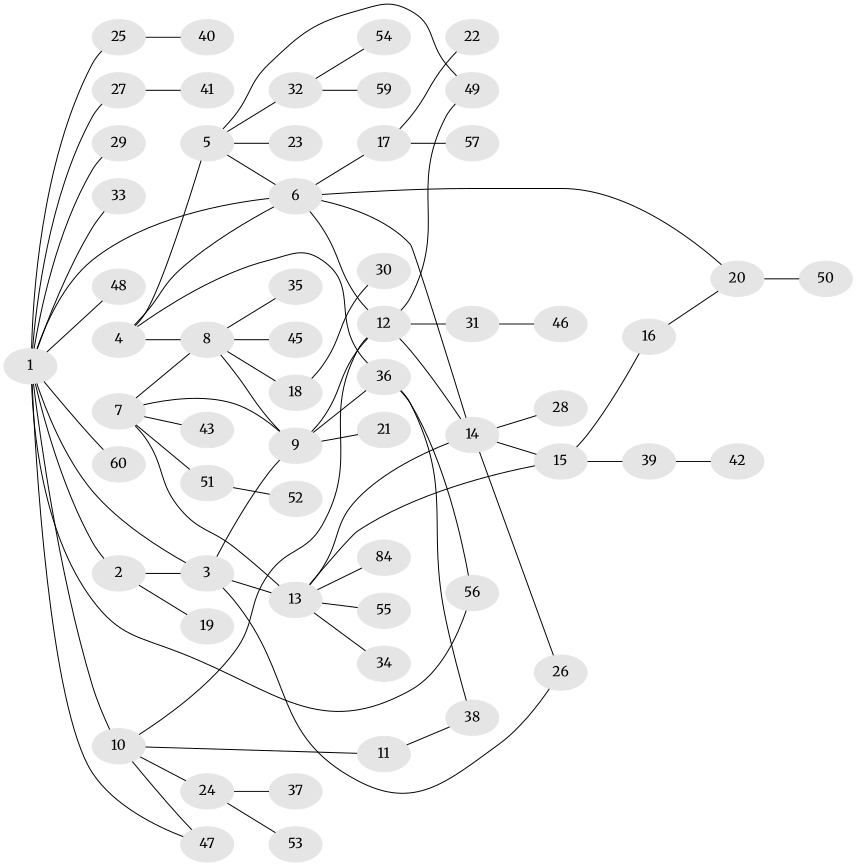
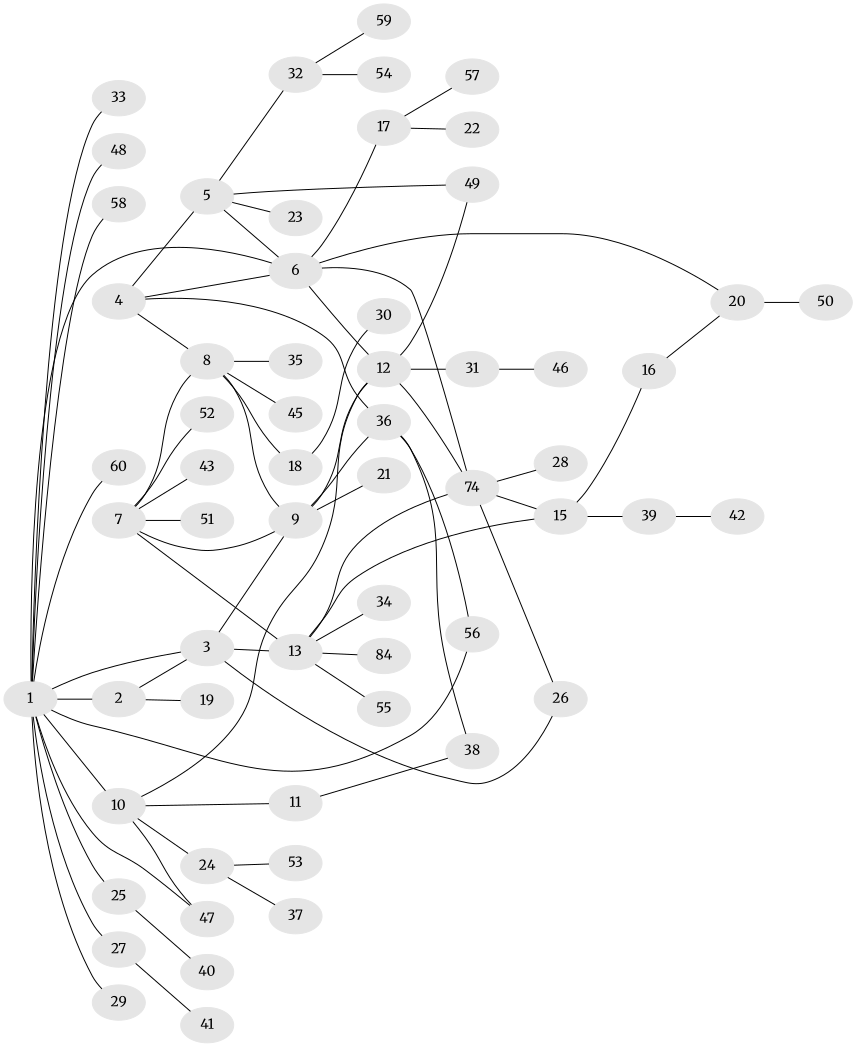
none -> (119, 204)
(472, 435) -> (472, 488)
(249, 490) -> (164, 465)
